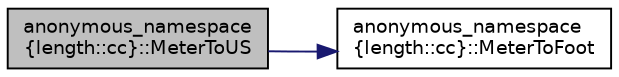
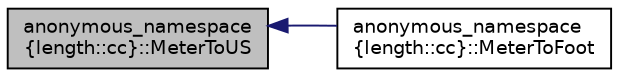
(293, 52) -> (312, 26)
